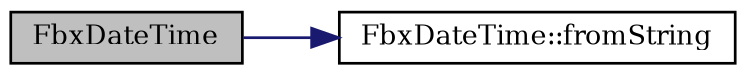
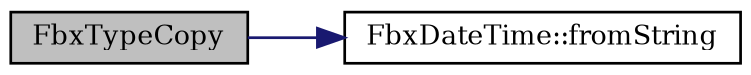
(127, 38) -> (129, 38)
